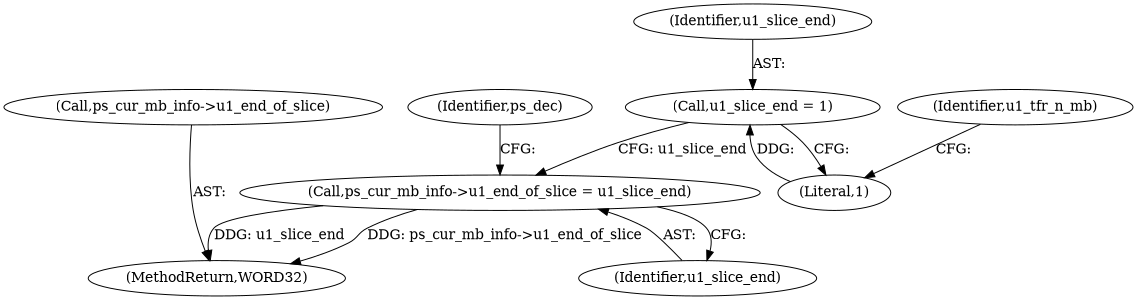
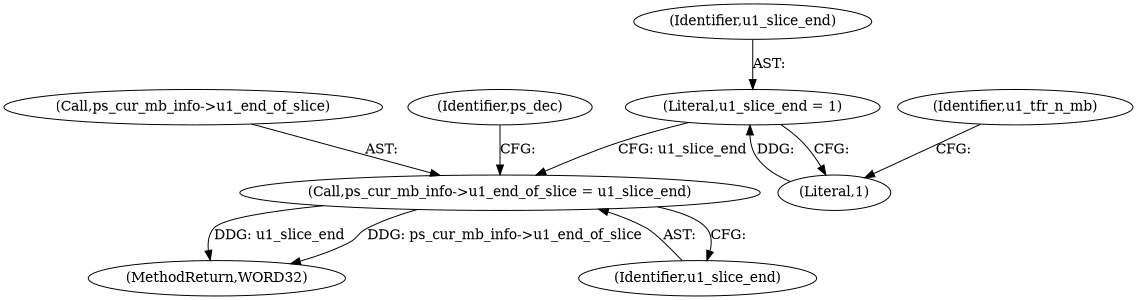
(753, 107) -> (753, 107)
(191, 189) -> (341, 148)
